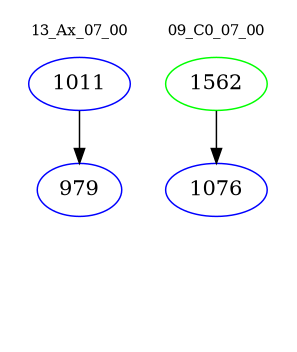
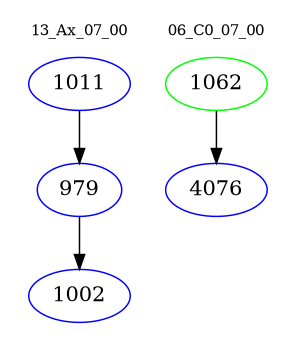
(216, 32) -> (216, 32)
(216, 84) -> (216, 84)
(216, 190) -> (216, 190)
none -> (80, 296)
